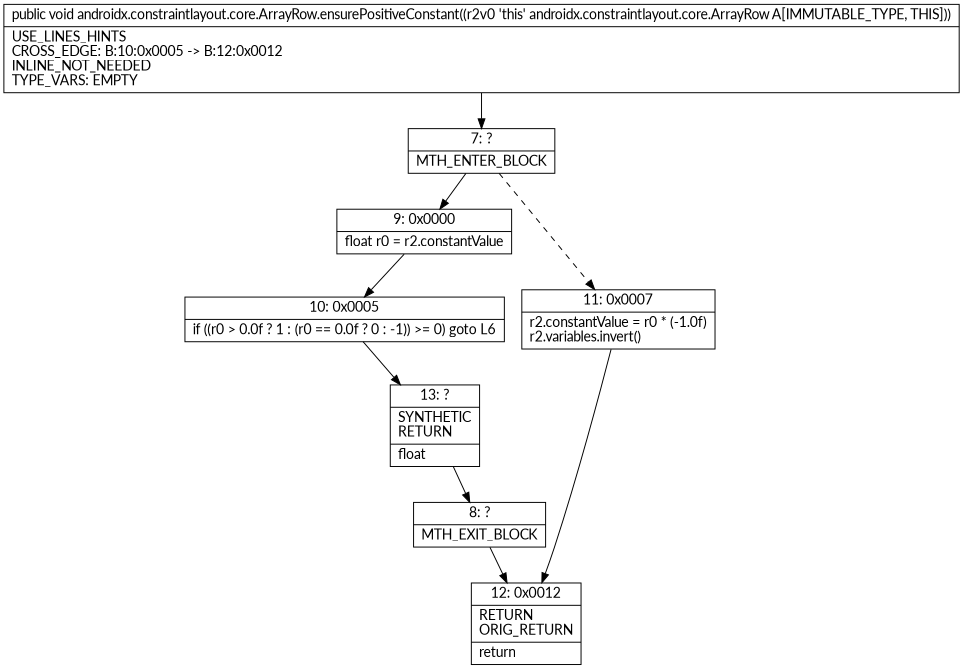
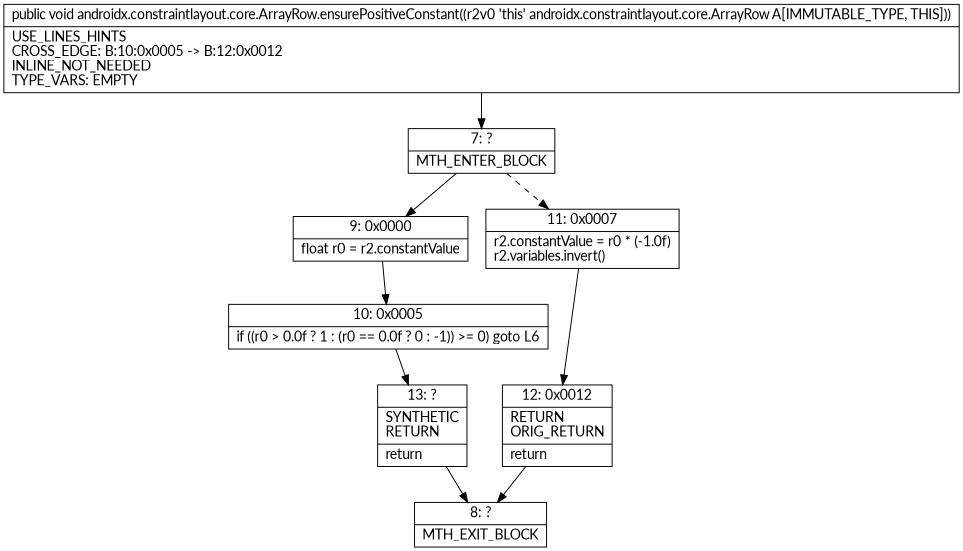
(412, 455) -> (404, 455)
(496, 561) -> (515, 481)
